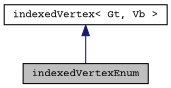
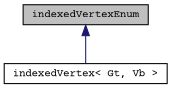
(86, 50) -> (86, 50)
